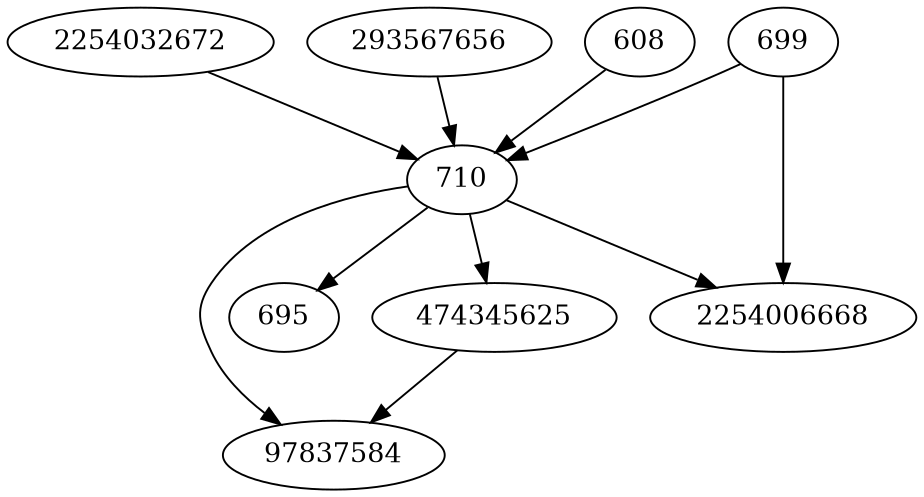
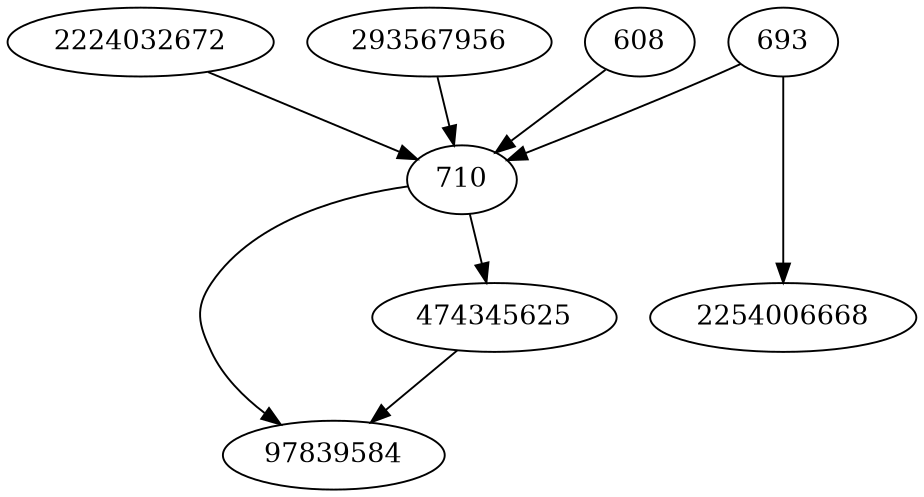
(141, 42) -> (141, 42)
(429, 42) -> (429, 42)
(783, 42) -> (783, 42)
(602, 240) -> none
(284, 317) -> none
(334, 455) -> (334, 455)
